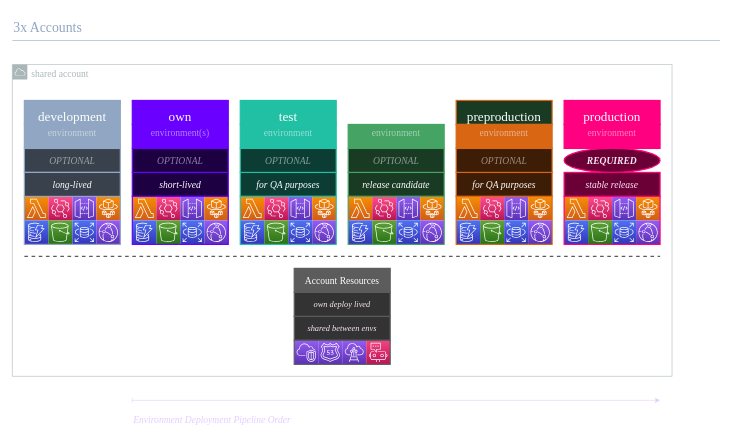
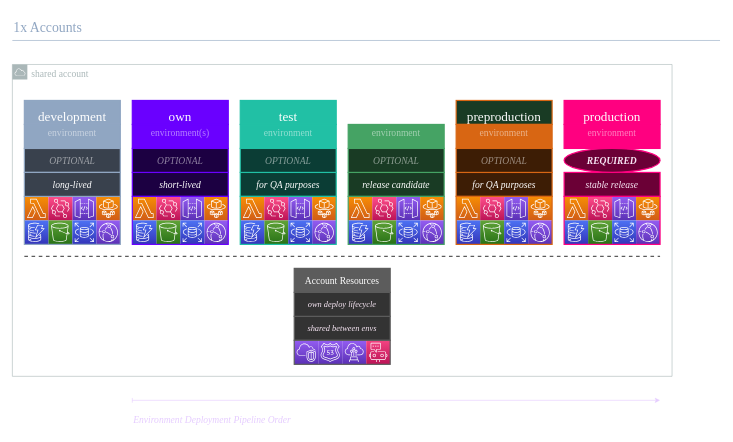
(54, 27) -> (54, 27)
(342, 305) -> (342, 305)
